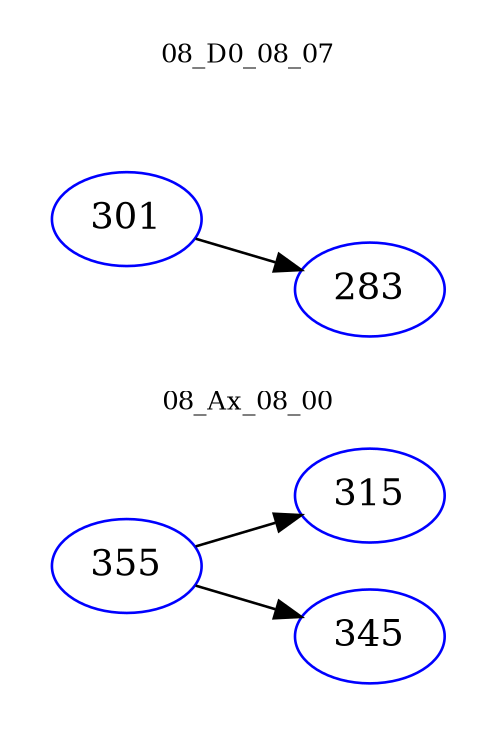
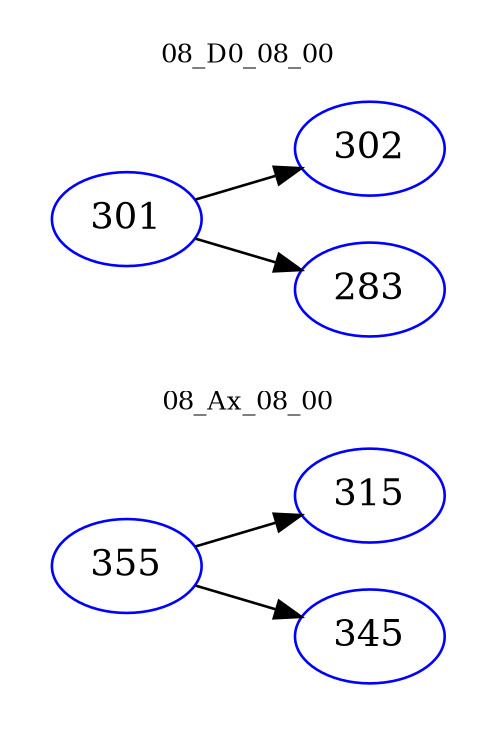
(248, 56) -> (248, 56)
none -> (370, 149)
